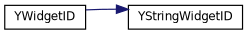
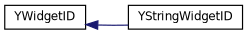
(101, 9) -> (113, 25)
